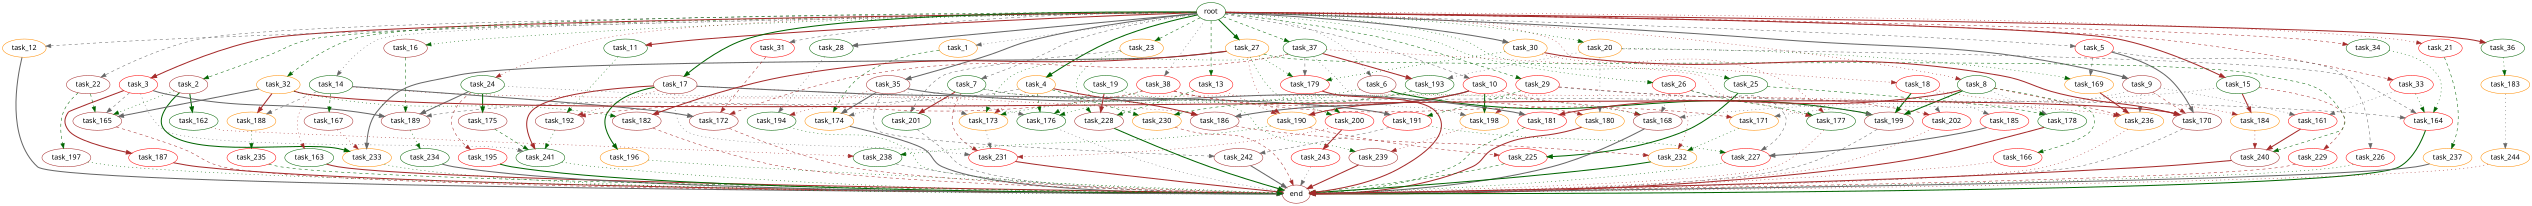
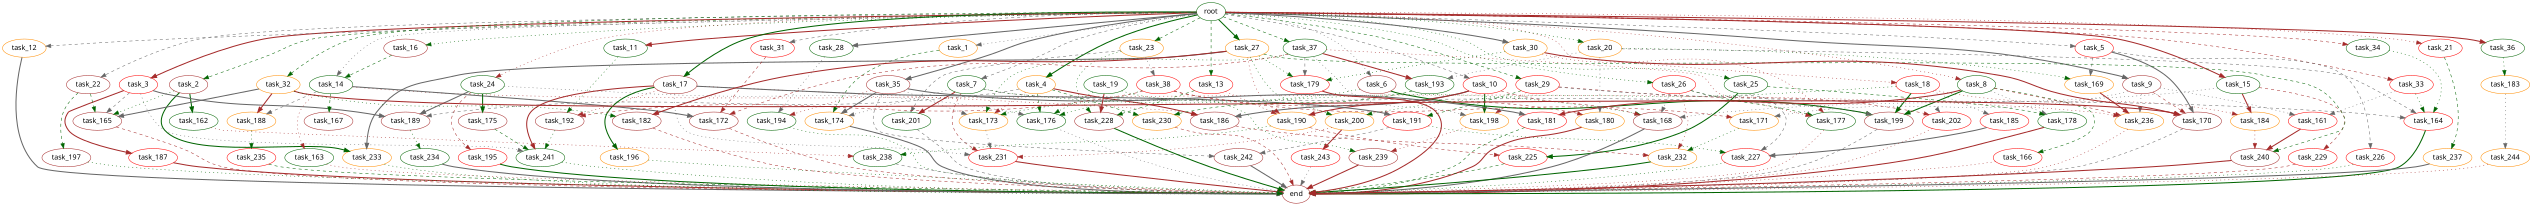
(1186, 46) -> (1149, 64)
(406, 82) -> (371, 65)
(1325, 101) -> (1765, 94)
(1349, 121) -> (1349, 121)
(348, 139) -> none
(801, 185) -> (801, 185)
